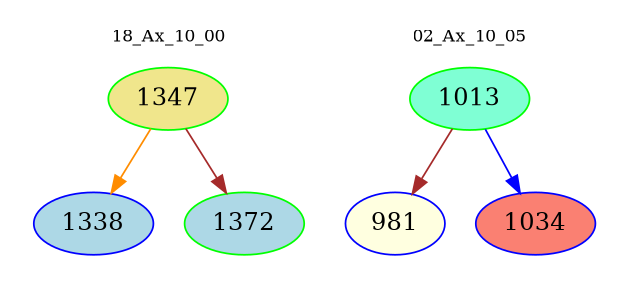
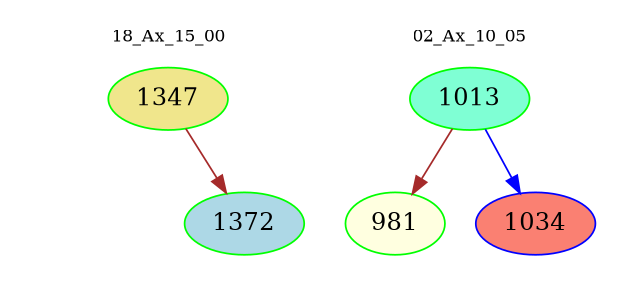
(169, 37) -> (169, 37)
(94, 224) -> none
(395, 224) -> (395, 224)
